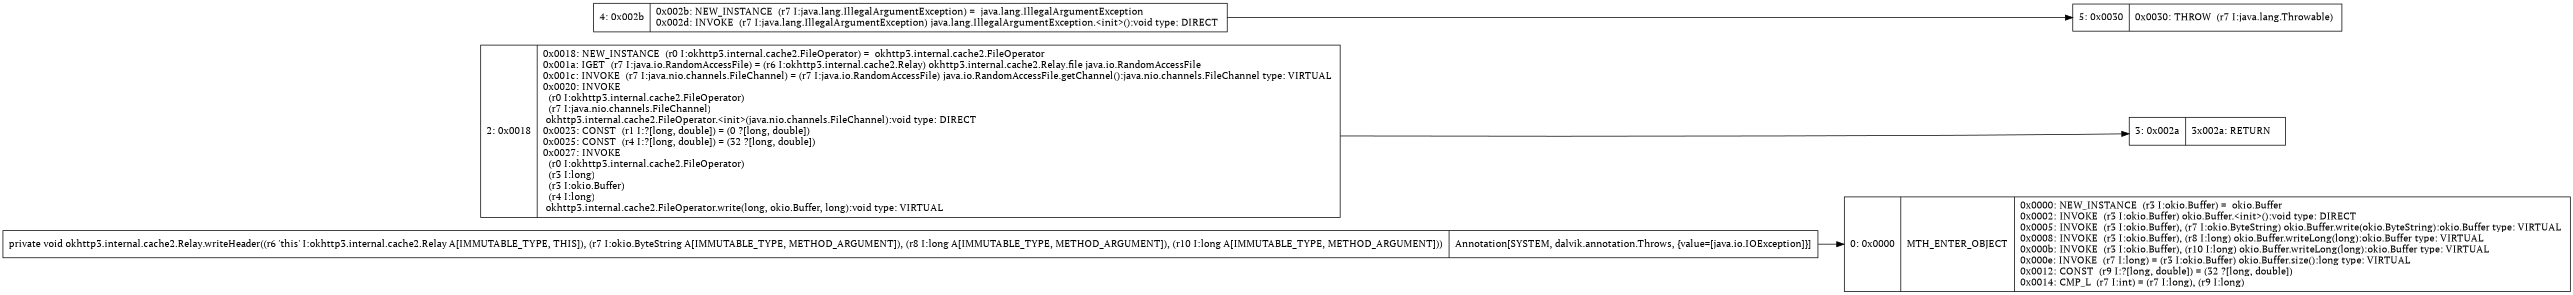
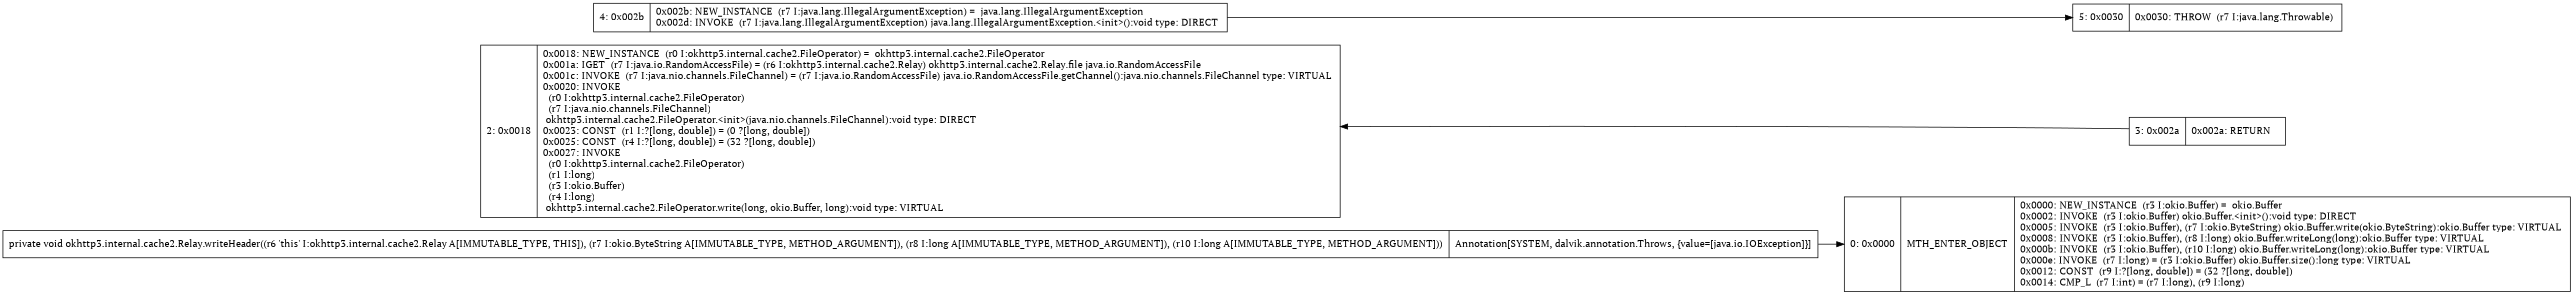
(2236, 131) -> (2236, 131)
(1731, 136) -> (1738, 127)
(569, 175) -> (569, 175)
